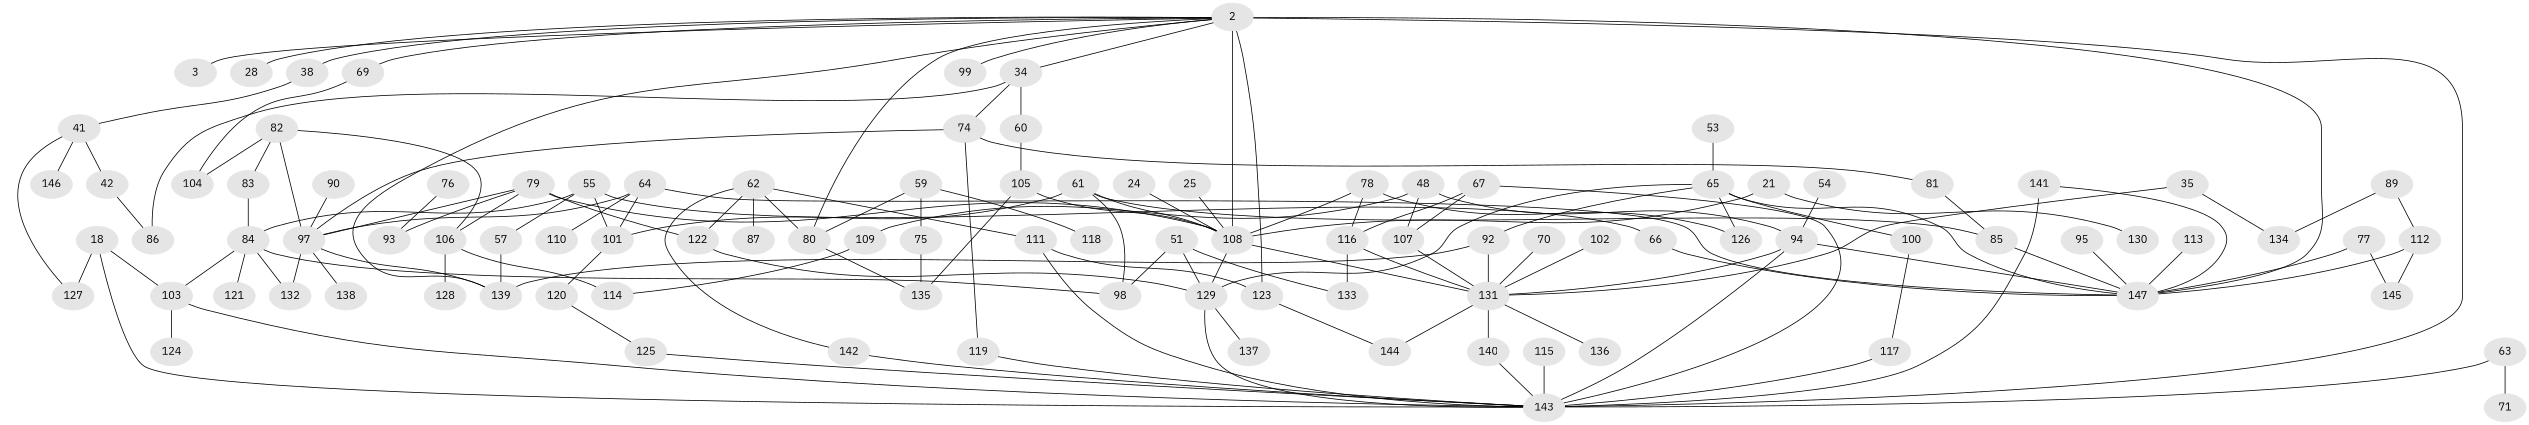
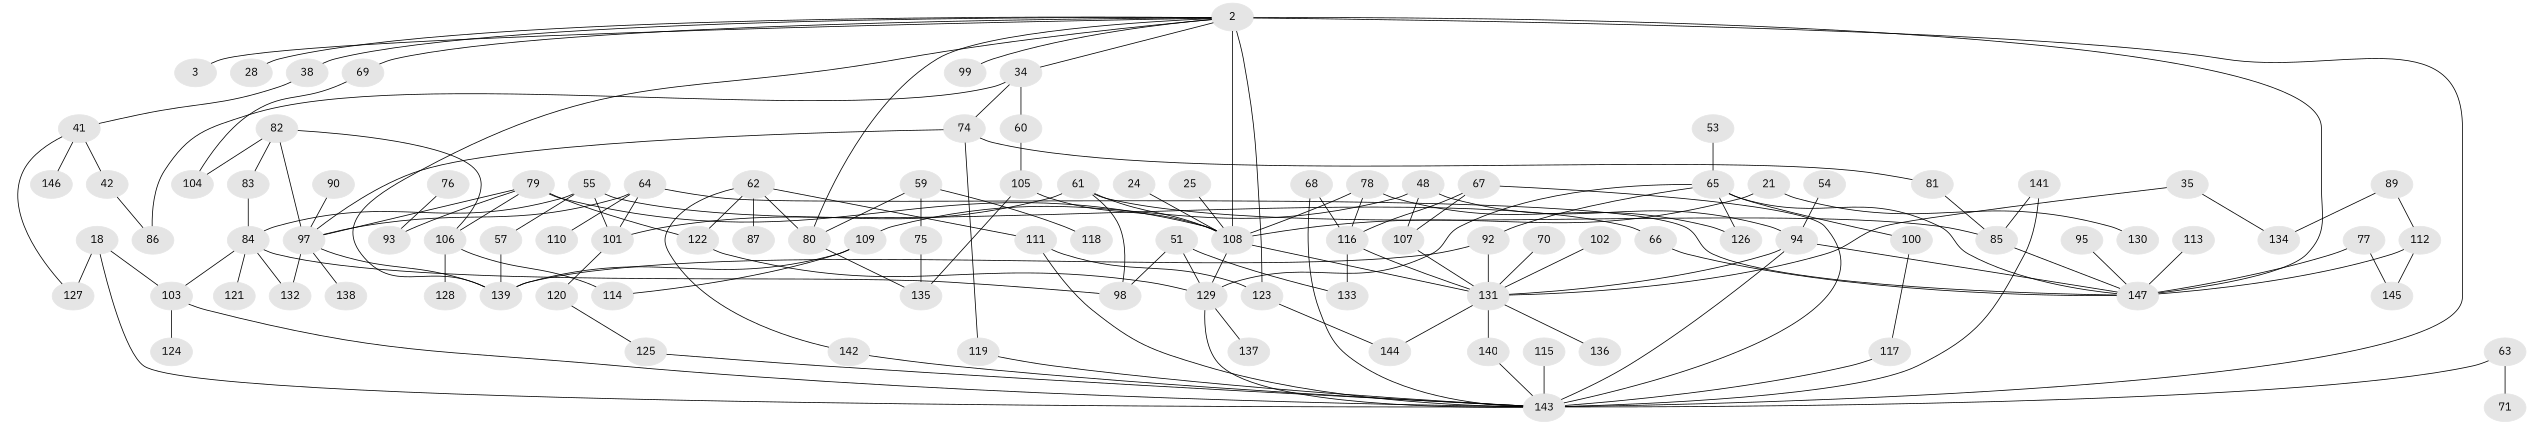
none -> (1312, 184)
(2195, 211) -> (2015, 216)
none -> (691, 268)
